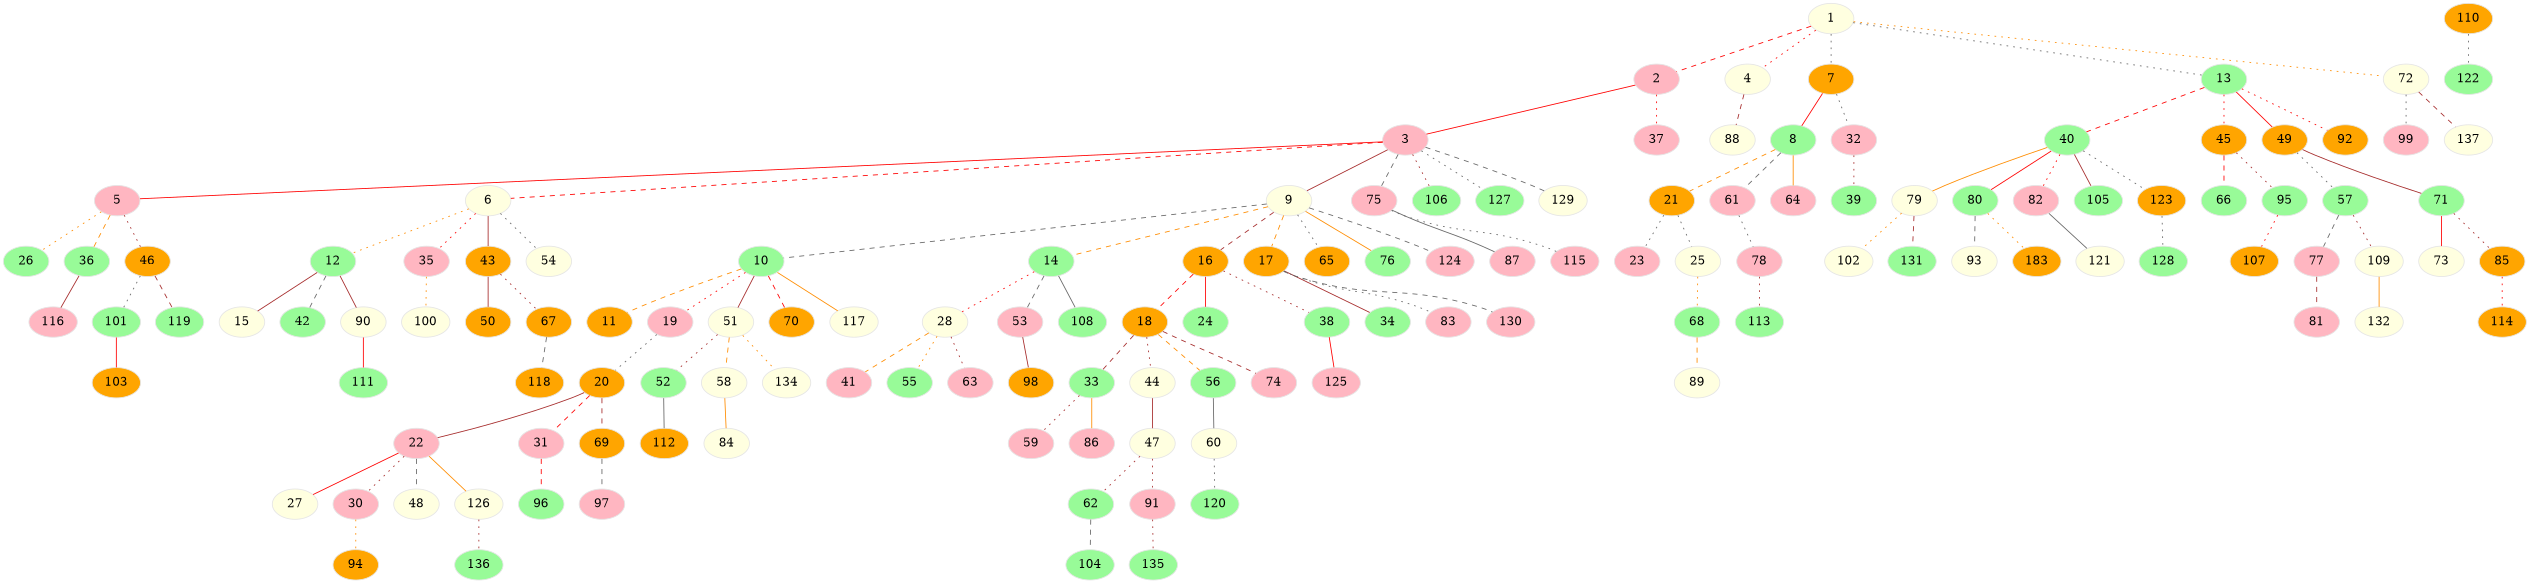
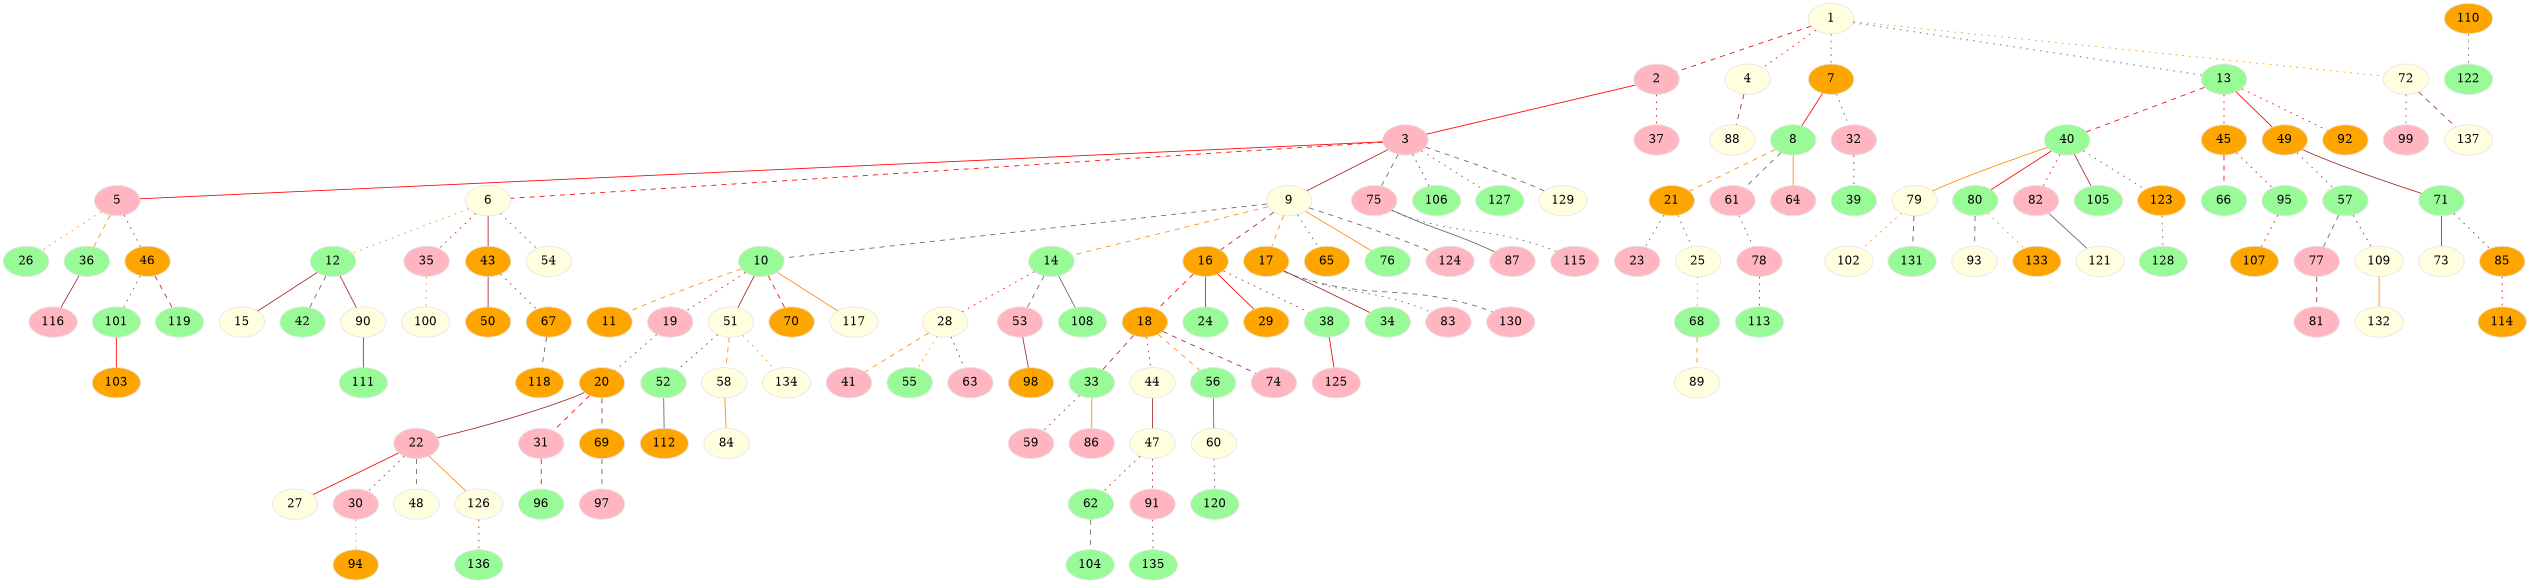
(2037, 261) -> (2037, 261)
none -> (1266, 322)
